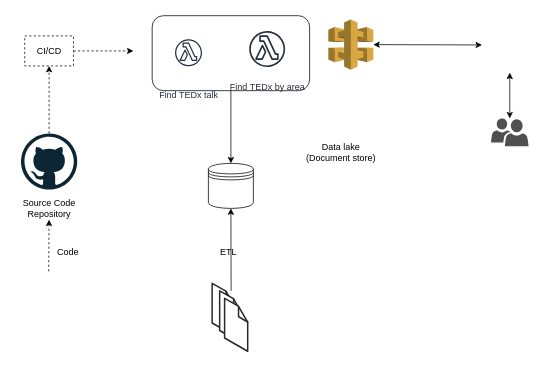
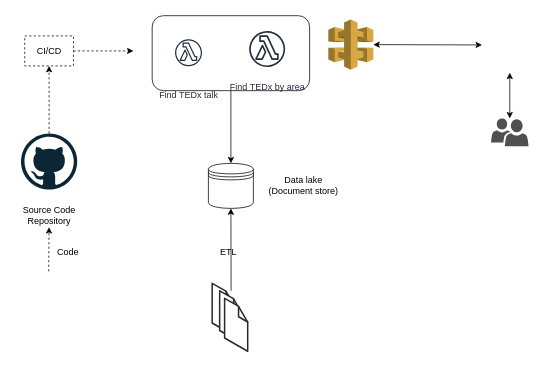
(341, 152) -> (304, 186)
(49, 208) -> (49, 216)
